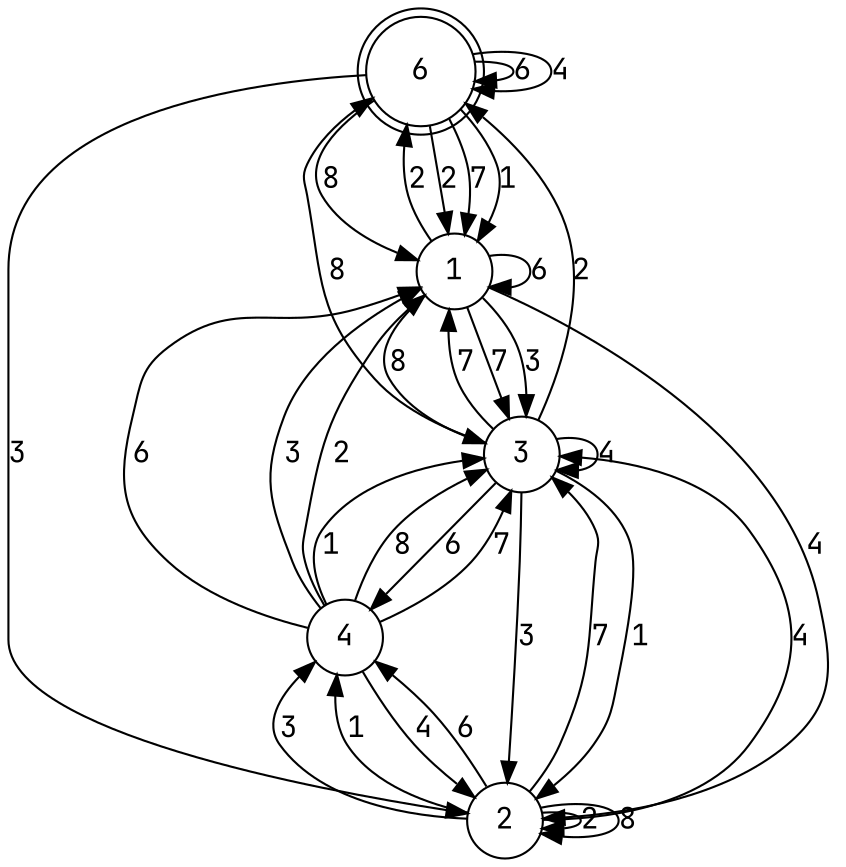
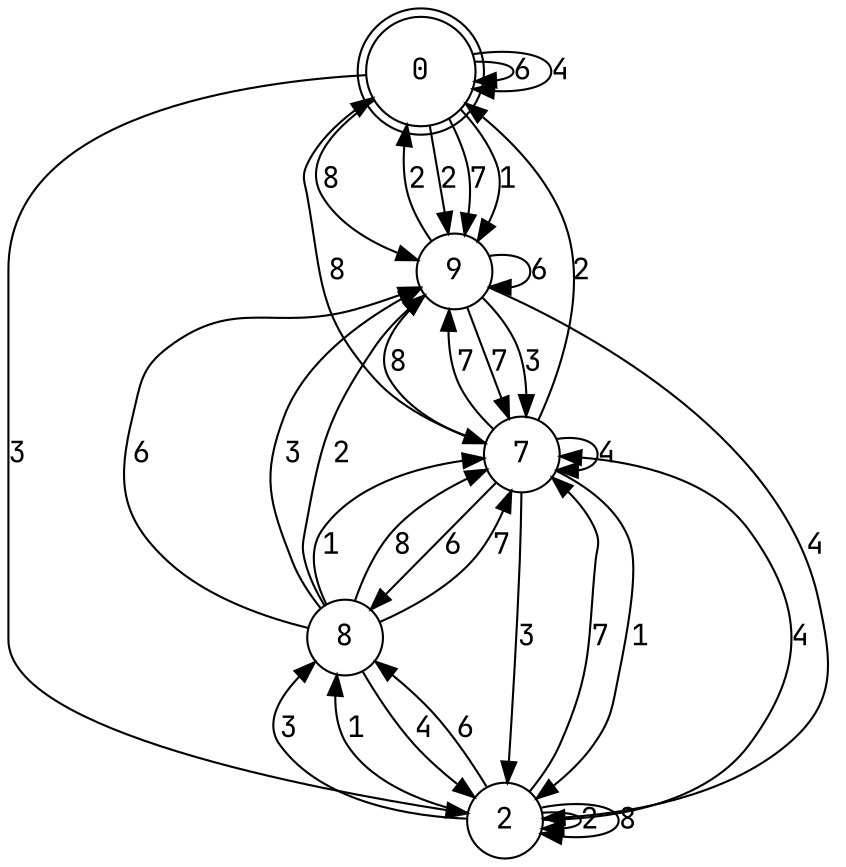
(421, 72) -> (421, 72)
(454, 271) -> (454, 271)
(522, 454) -> (522, 454)
(345, 638) -> (345, 638)
